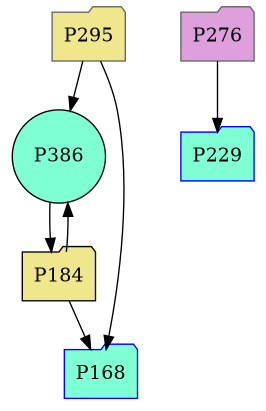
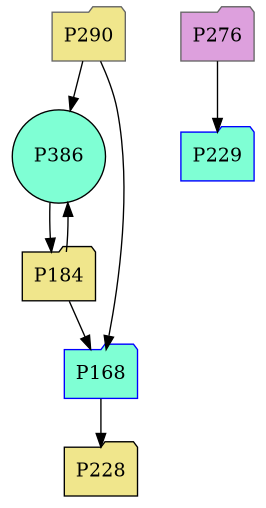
(89, 37) -> (89, 37)
none -> (101, 472)
